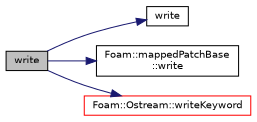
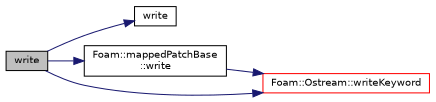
none -> (240, 71)
